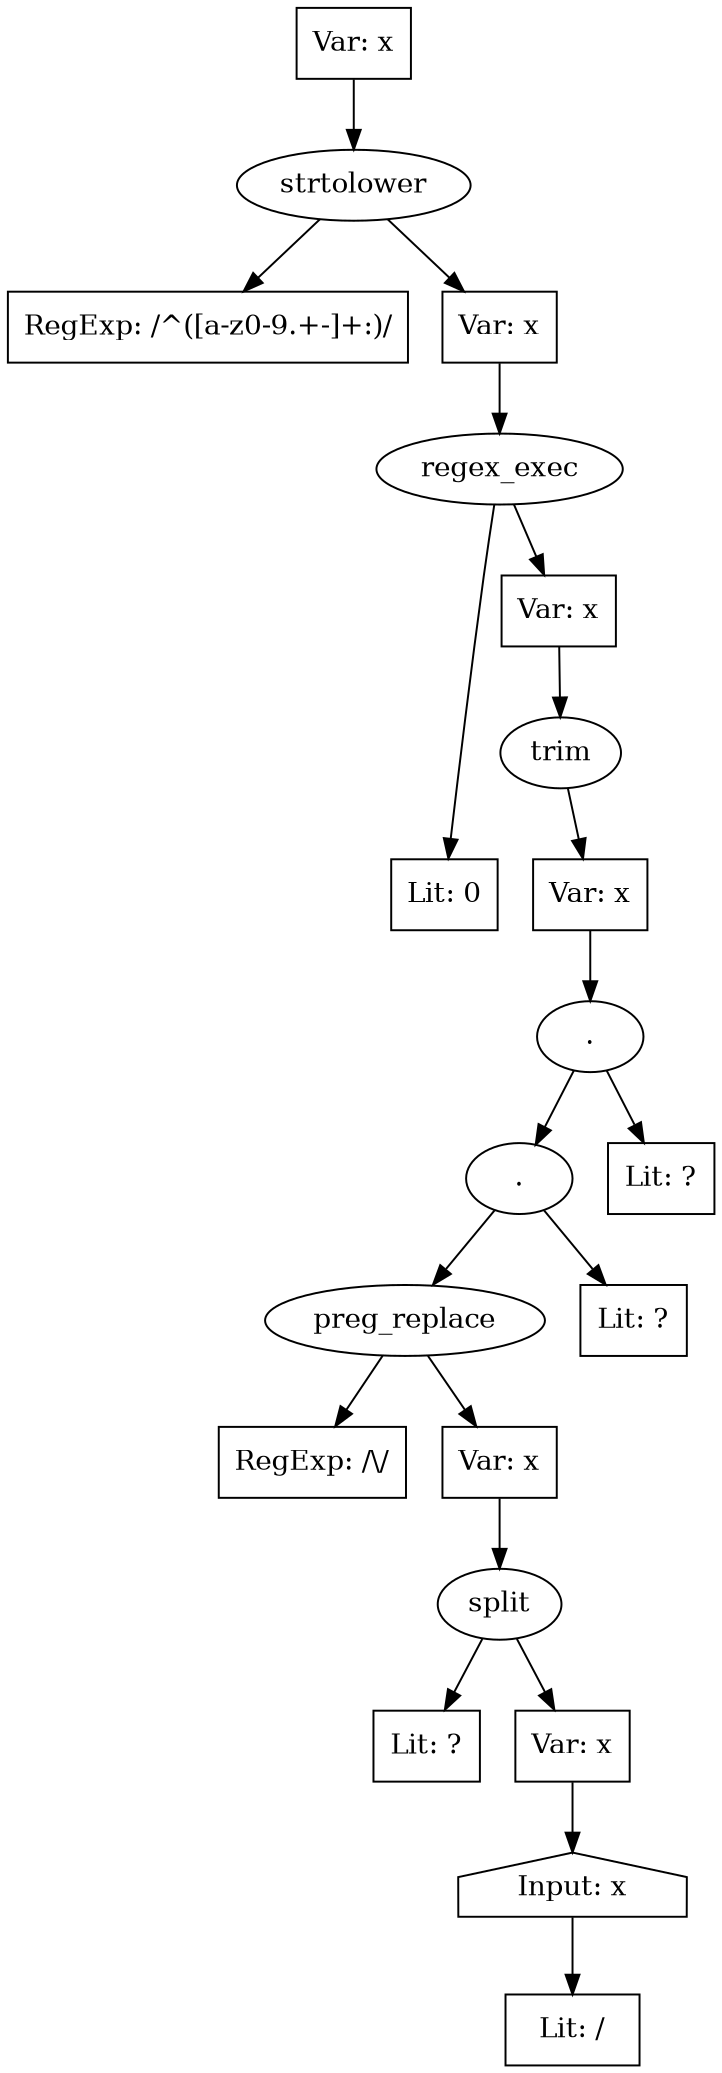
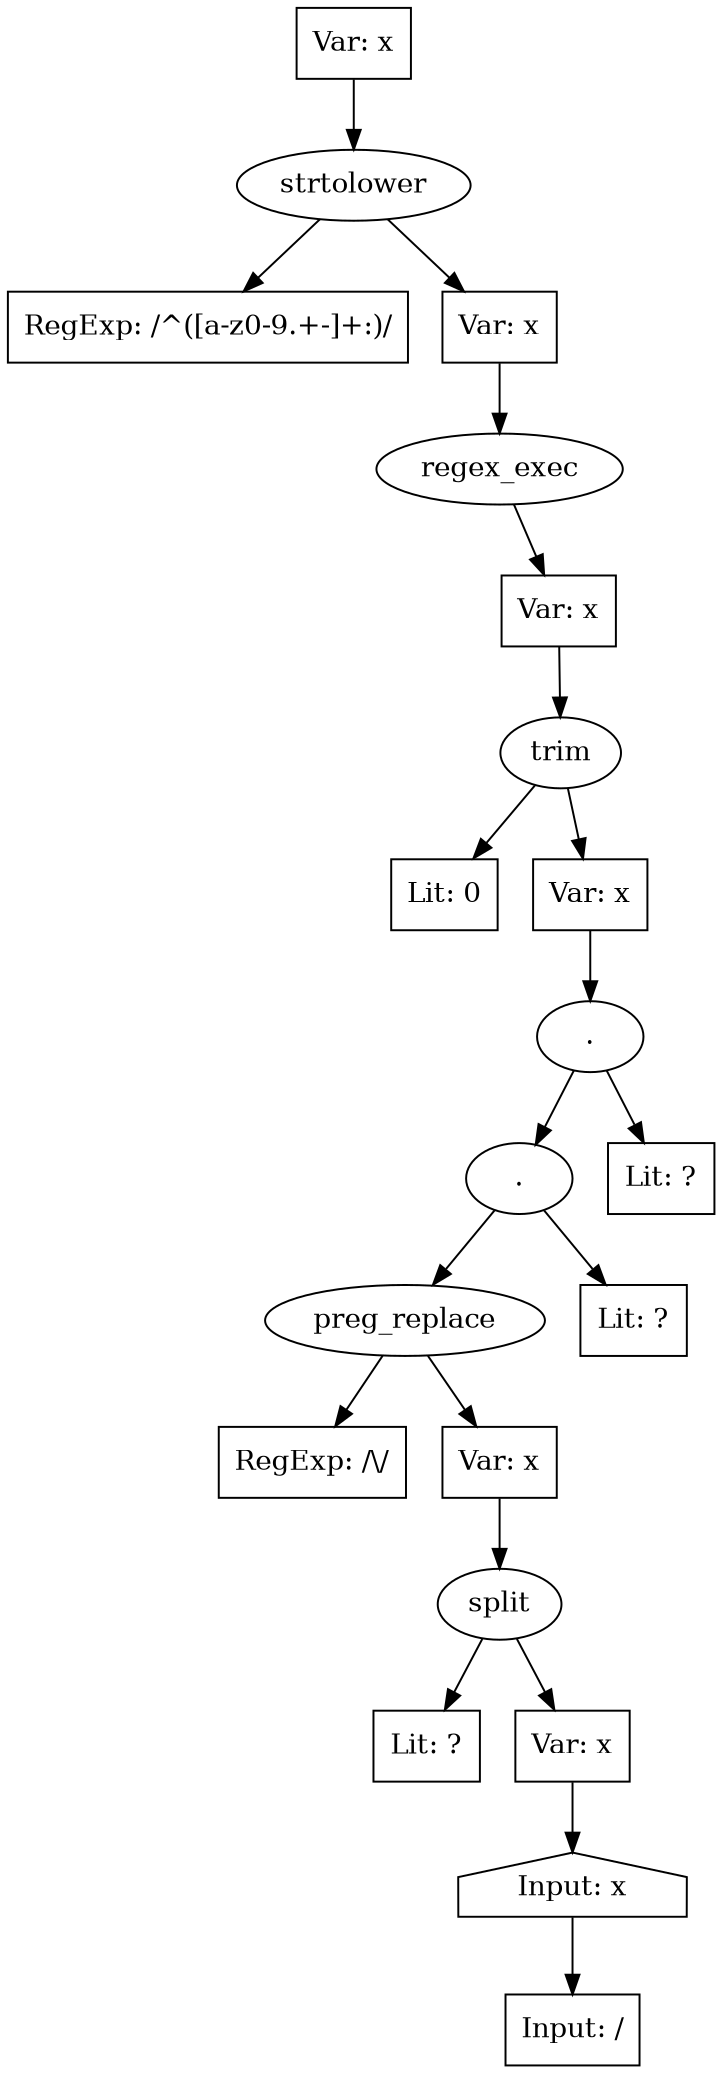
(471, 672) -> (511, 814)
(573, 2030) -> (573, 2030)
